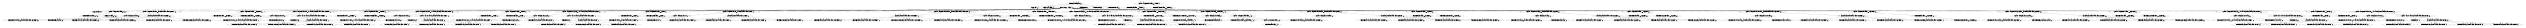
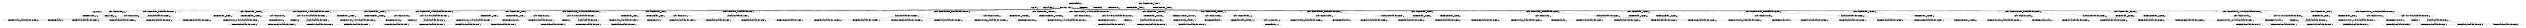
none -> (1342, 20)
